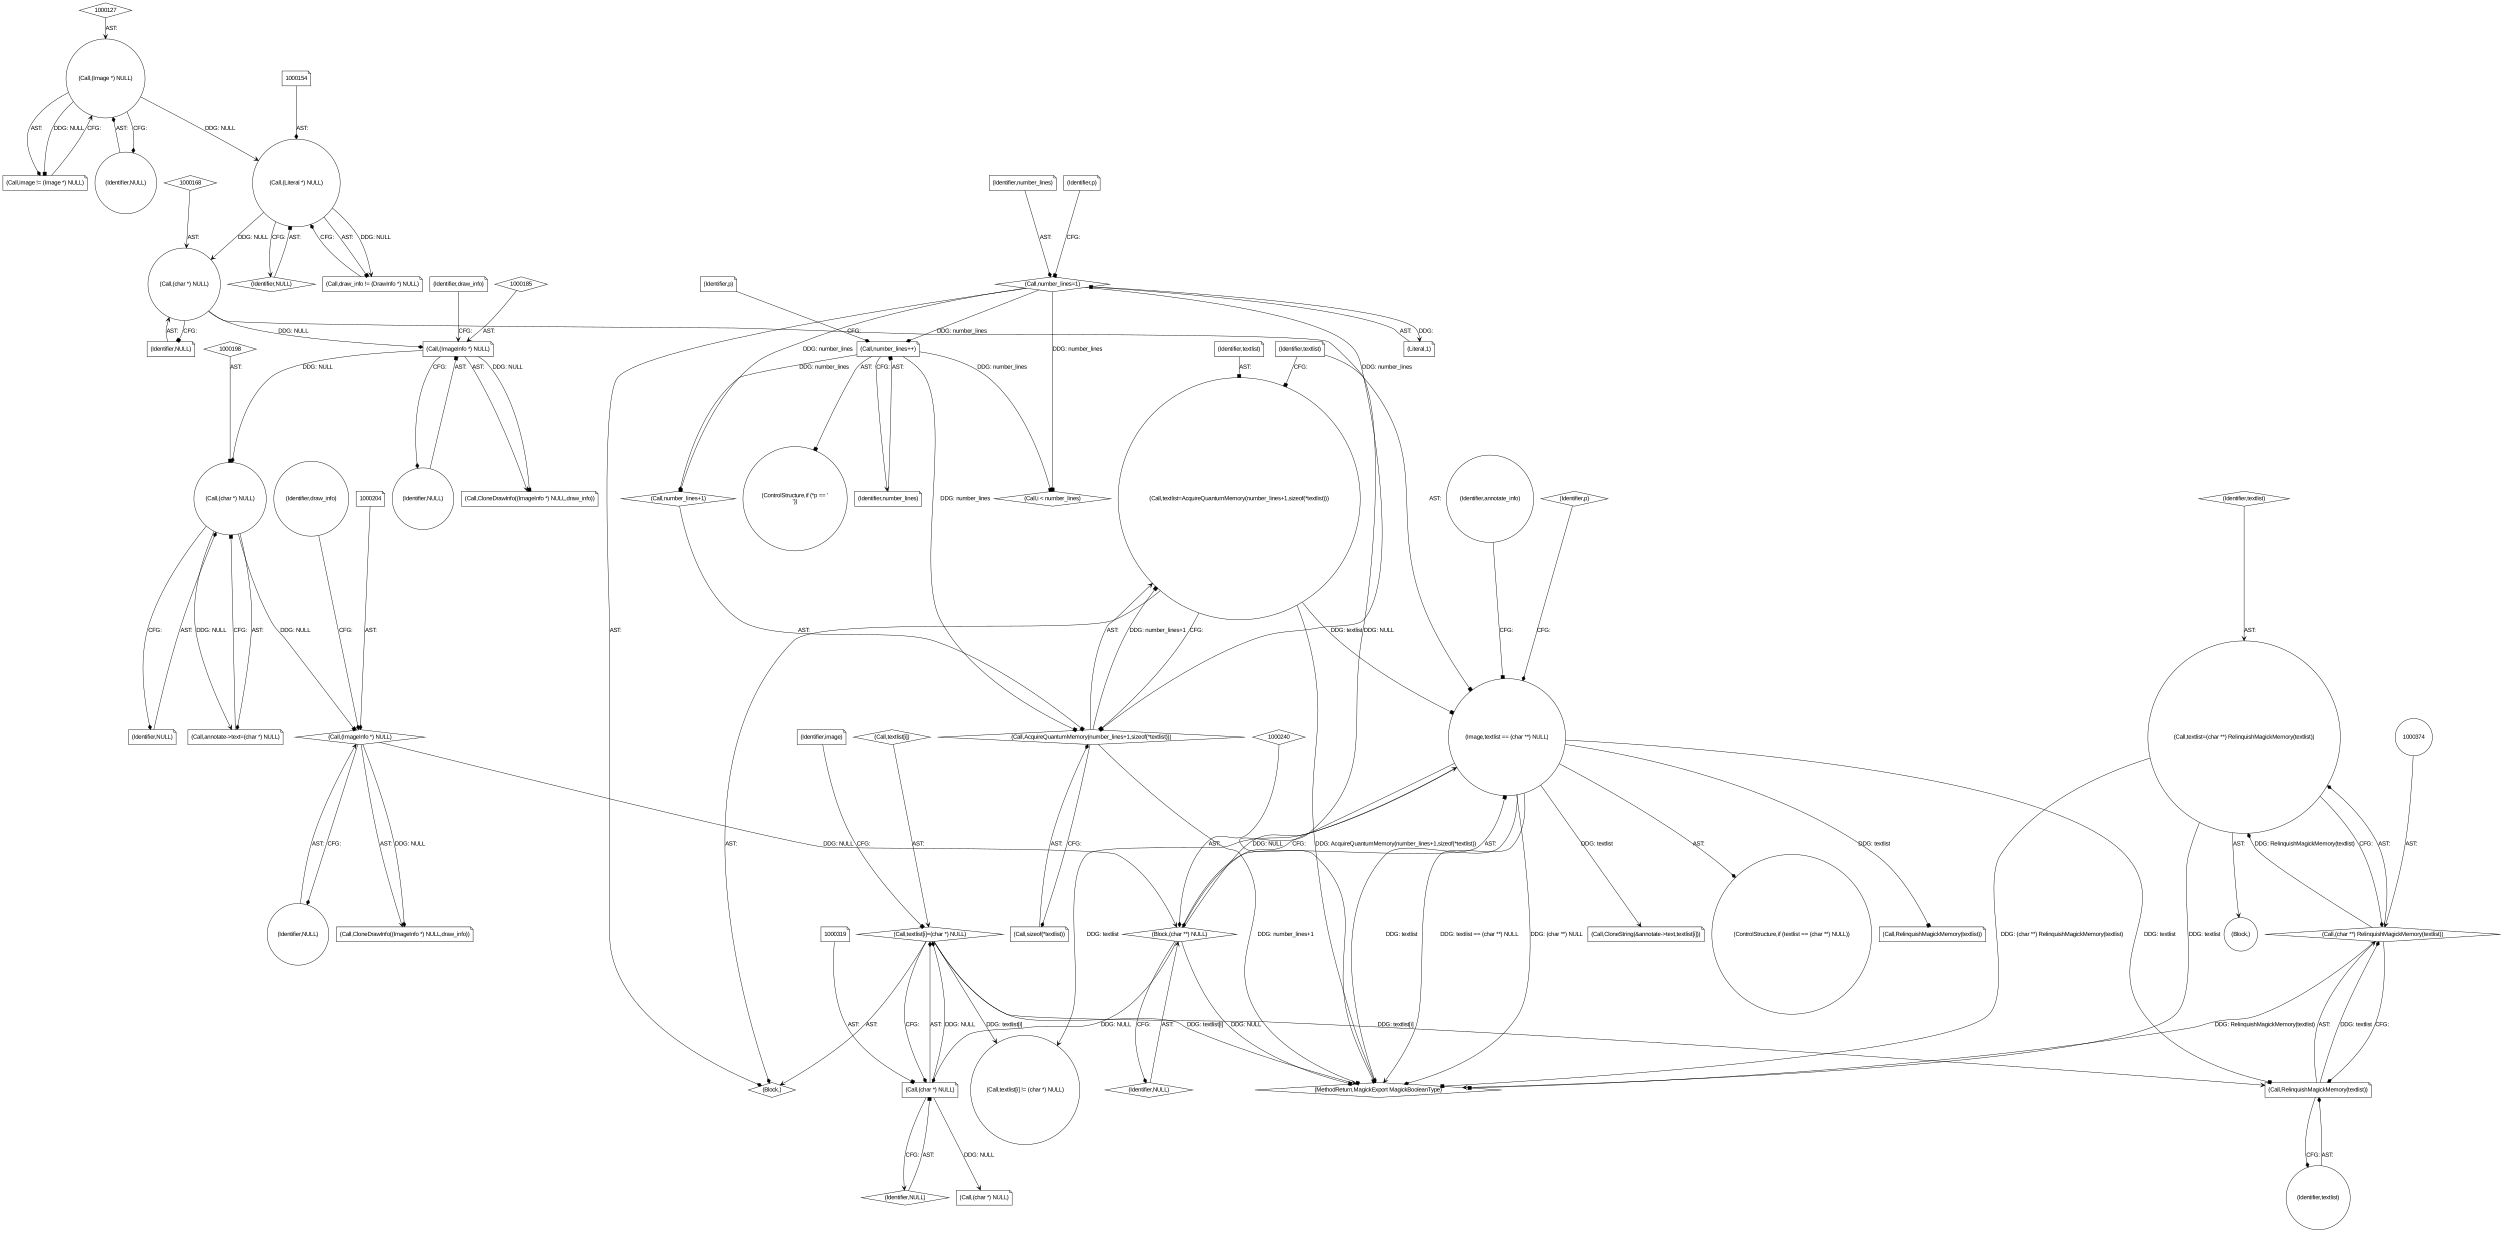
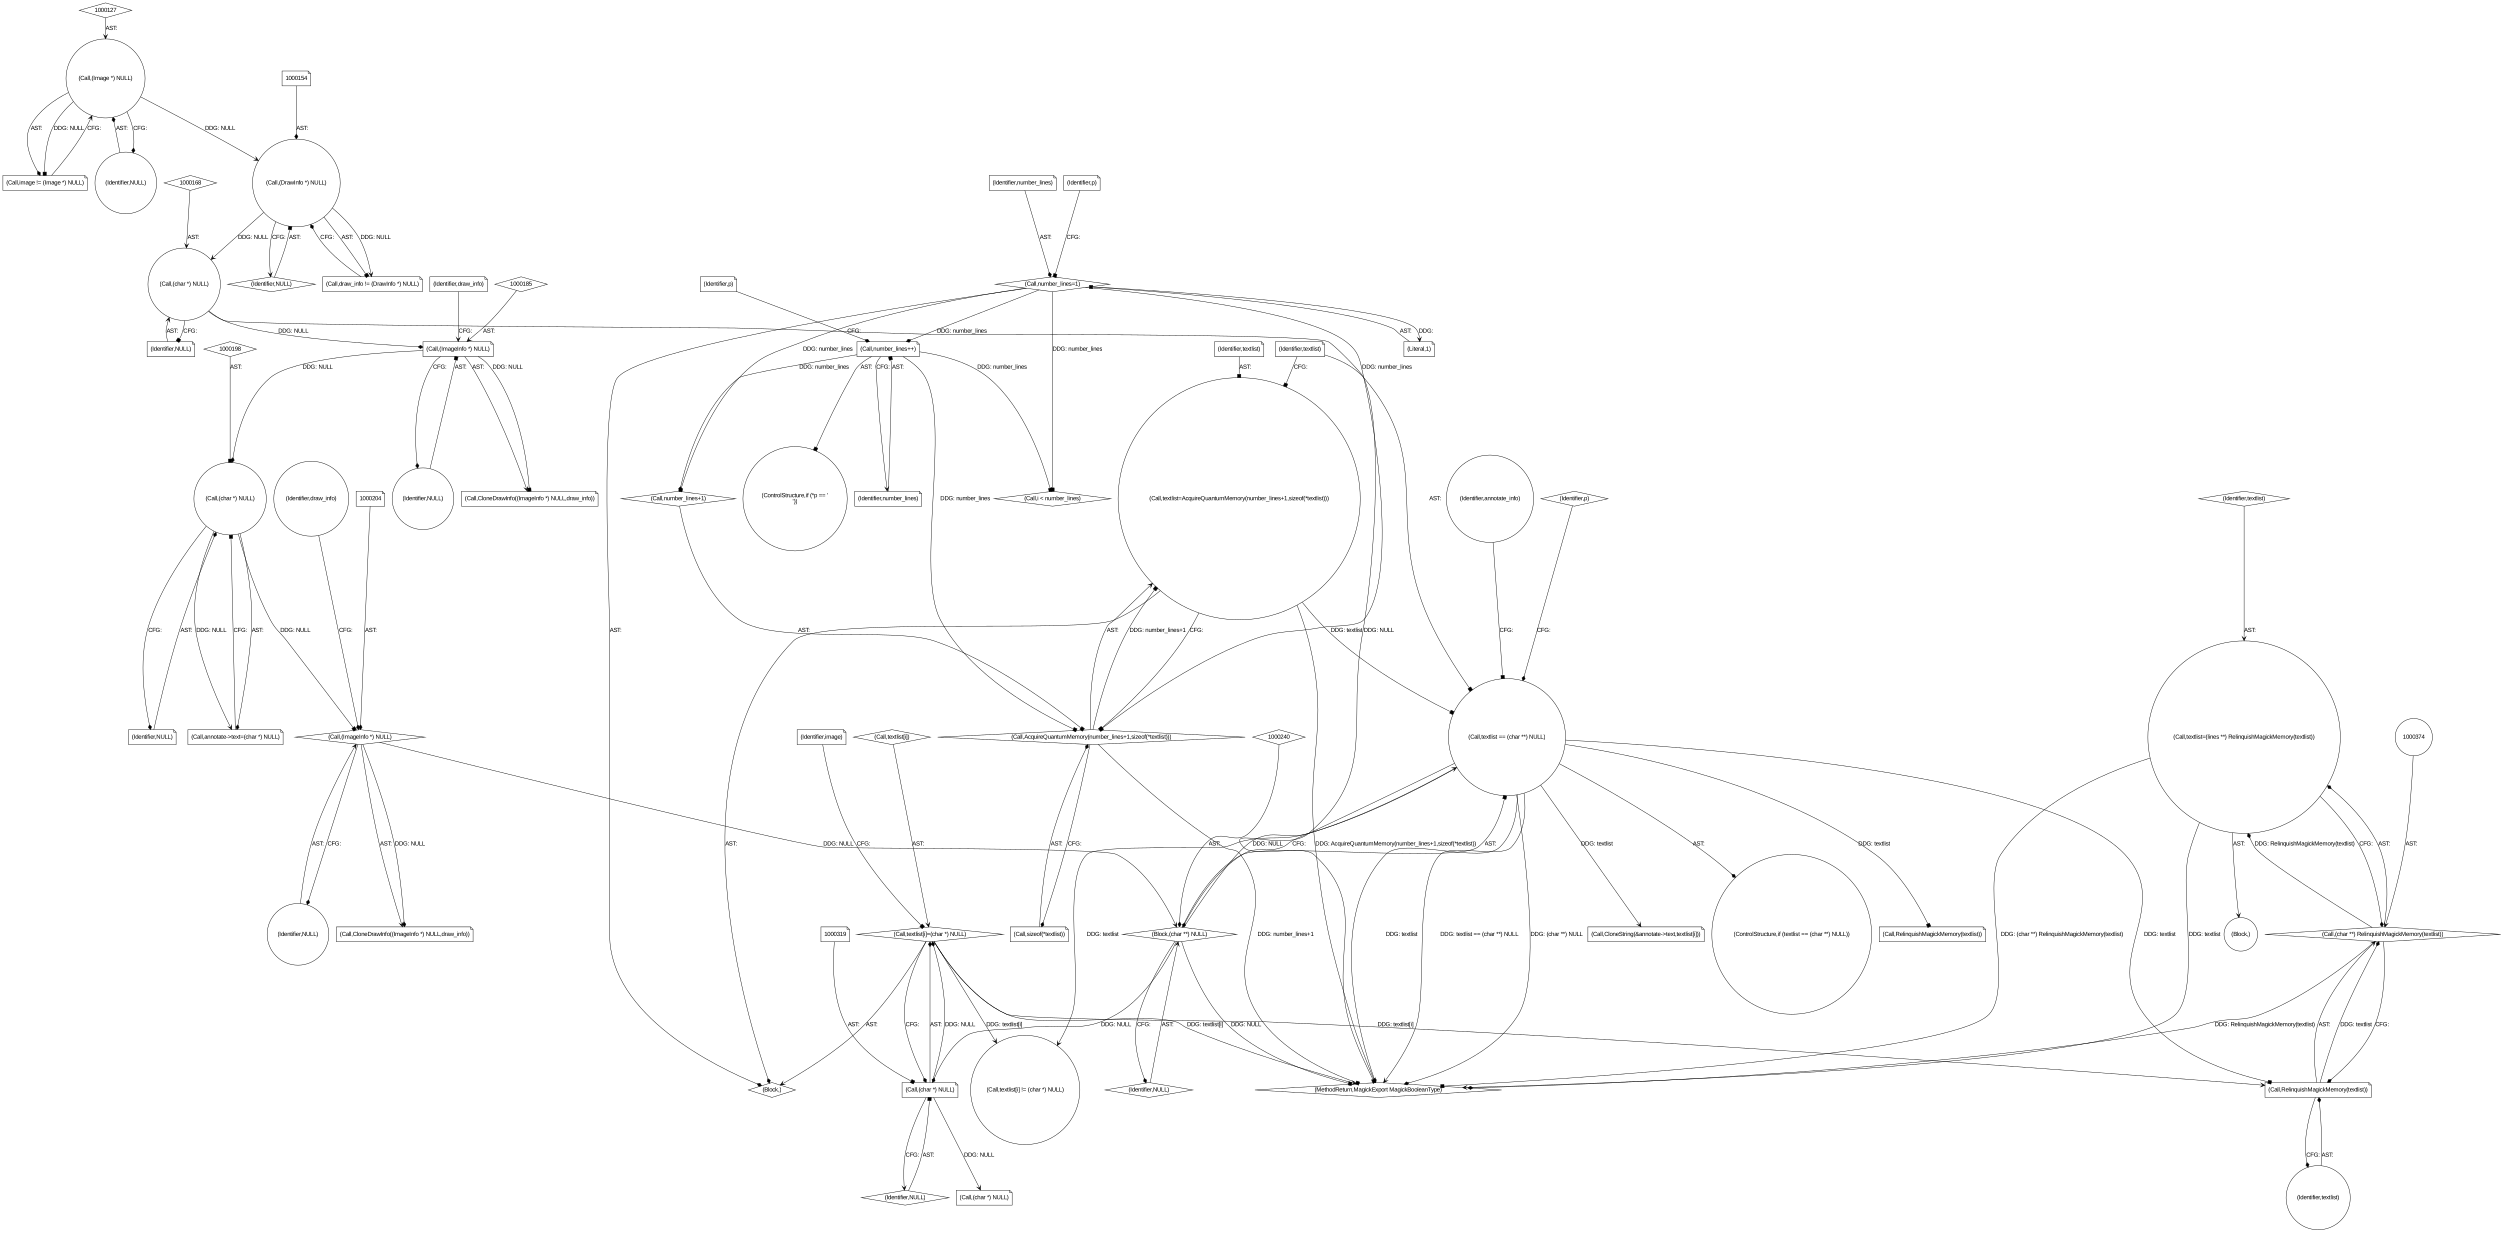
(296, 183) -> (296, 183)
(1507, 737) -> (1507, 737)
(2244, 737) -> (2244, 737)
(2121, 1038) -> (2121, 1038)
